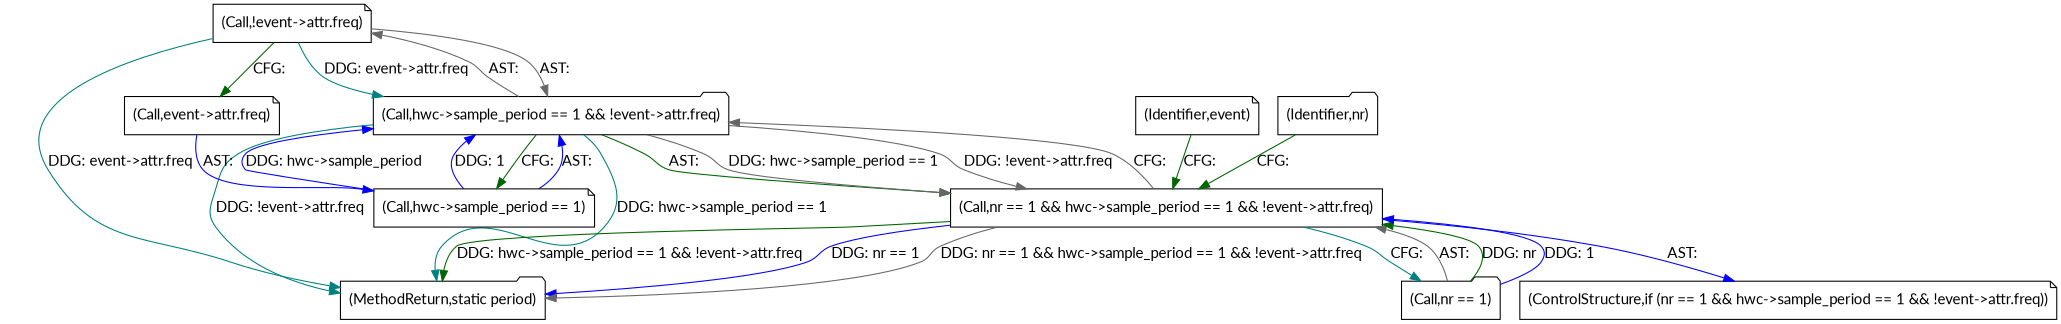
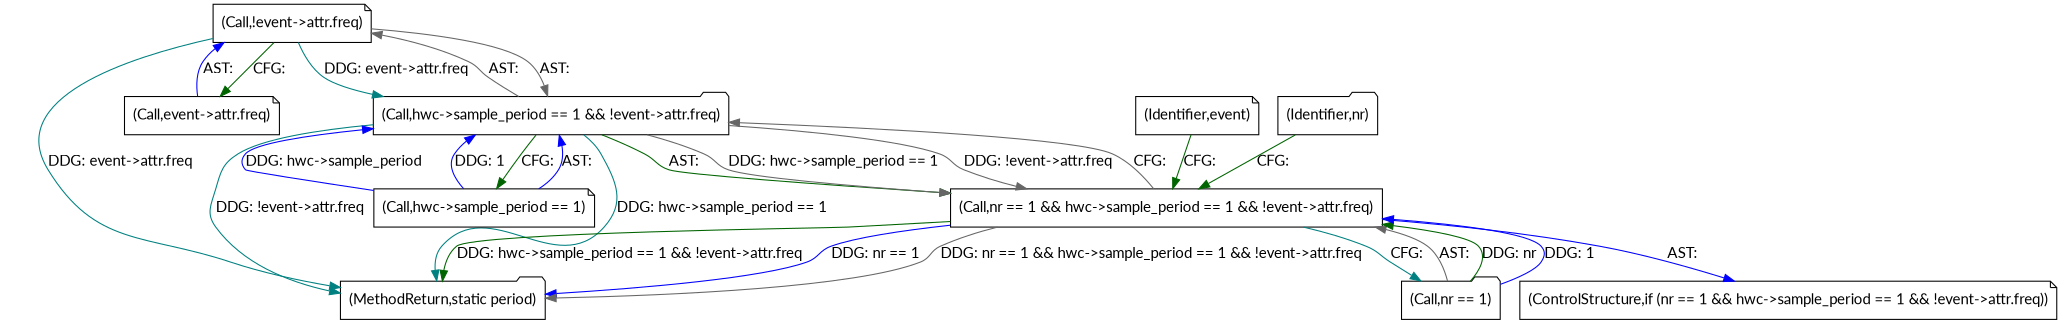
(263, 187) -> (199, 70)
